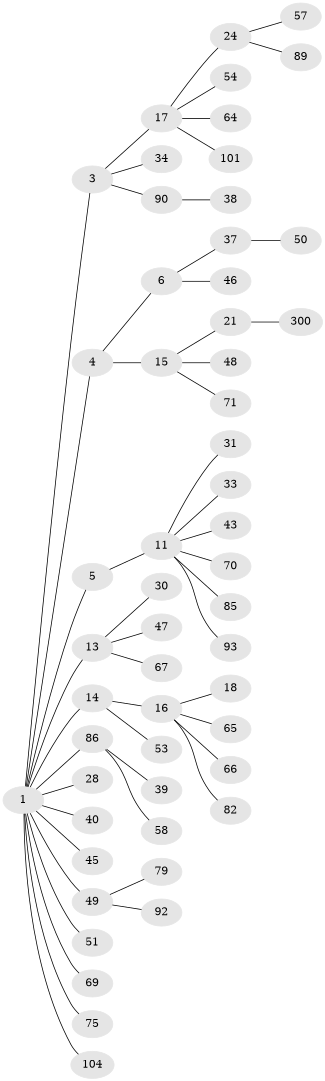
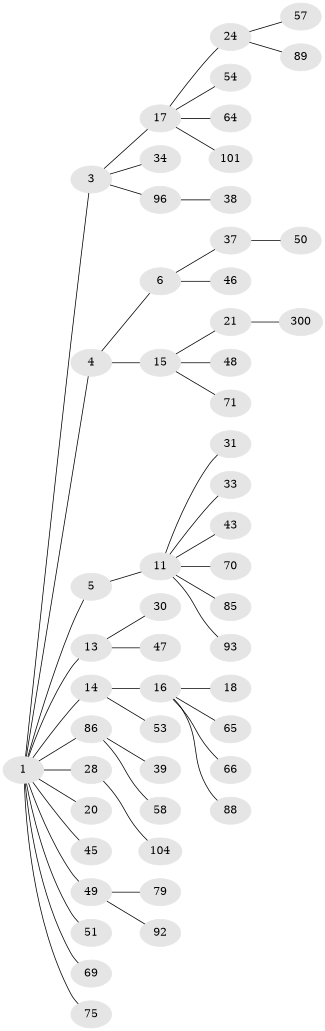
(162, 200) -> (160, 200)
(162, 668) -> none
(231, 811) -> (231, 811)
(92, 821) -> (91, 811)
(36, 938) -> (125, 811)
